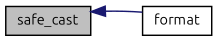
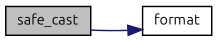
(124, 11) -> (109, 31)
